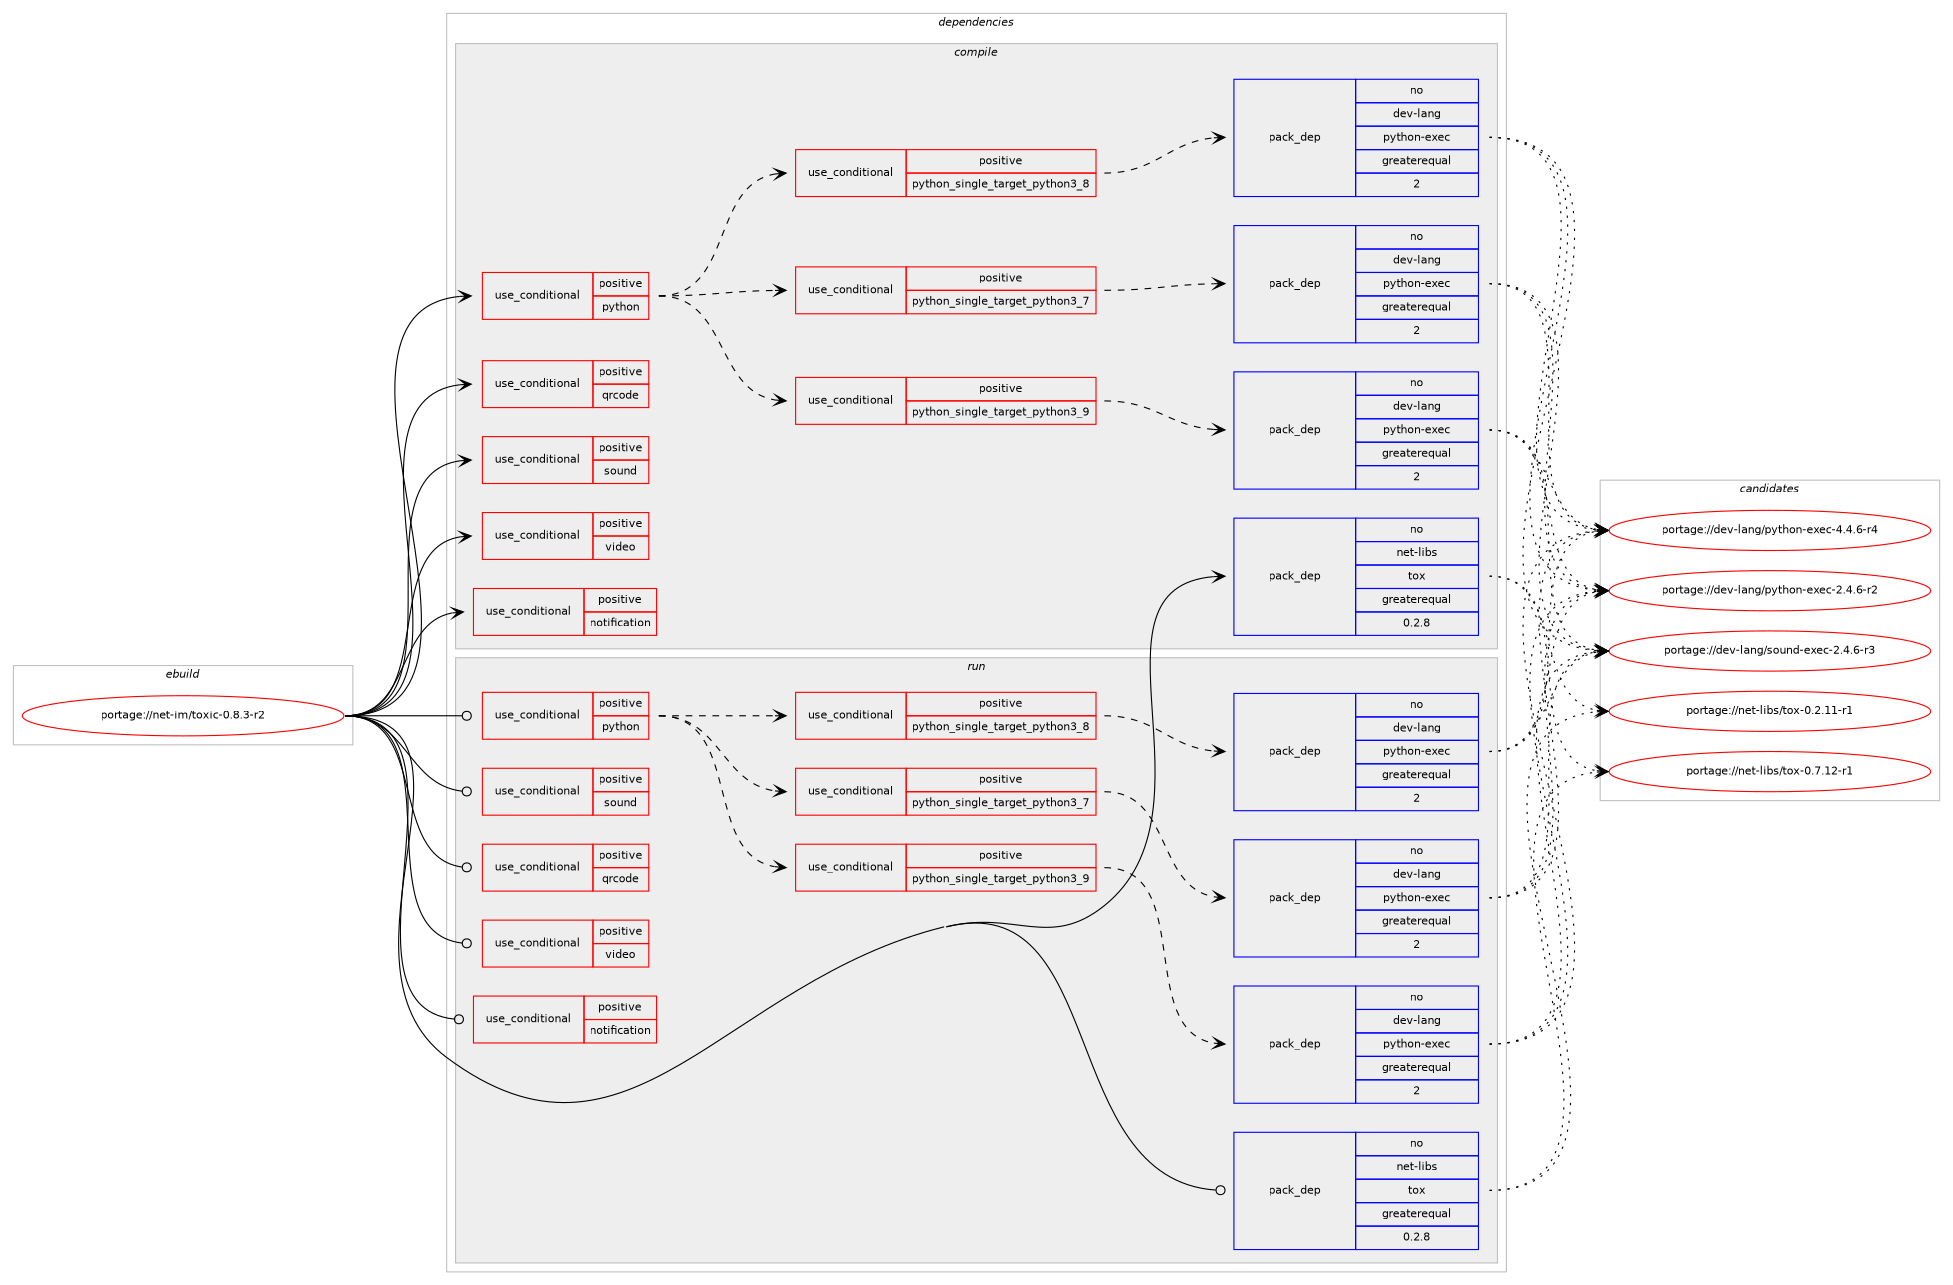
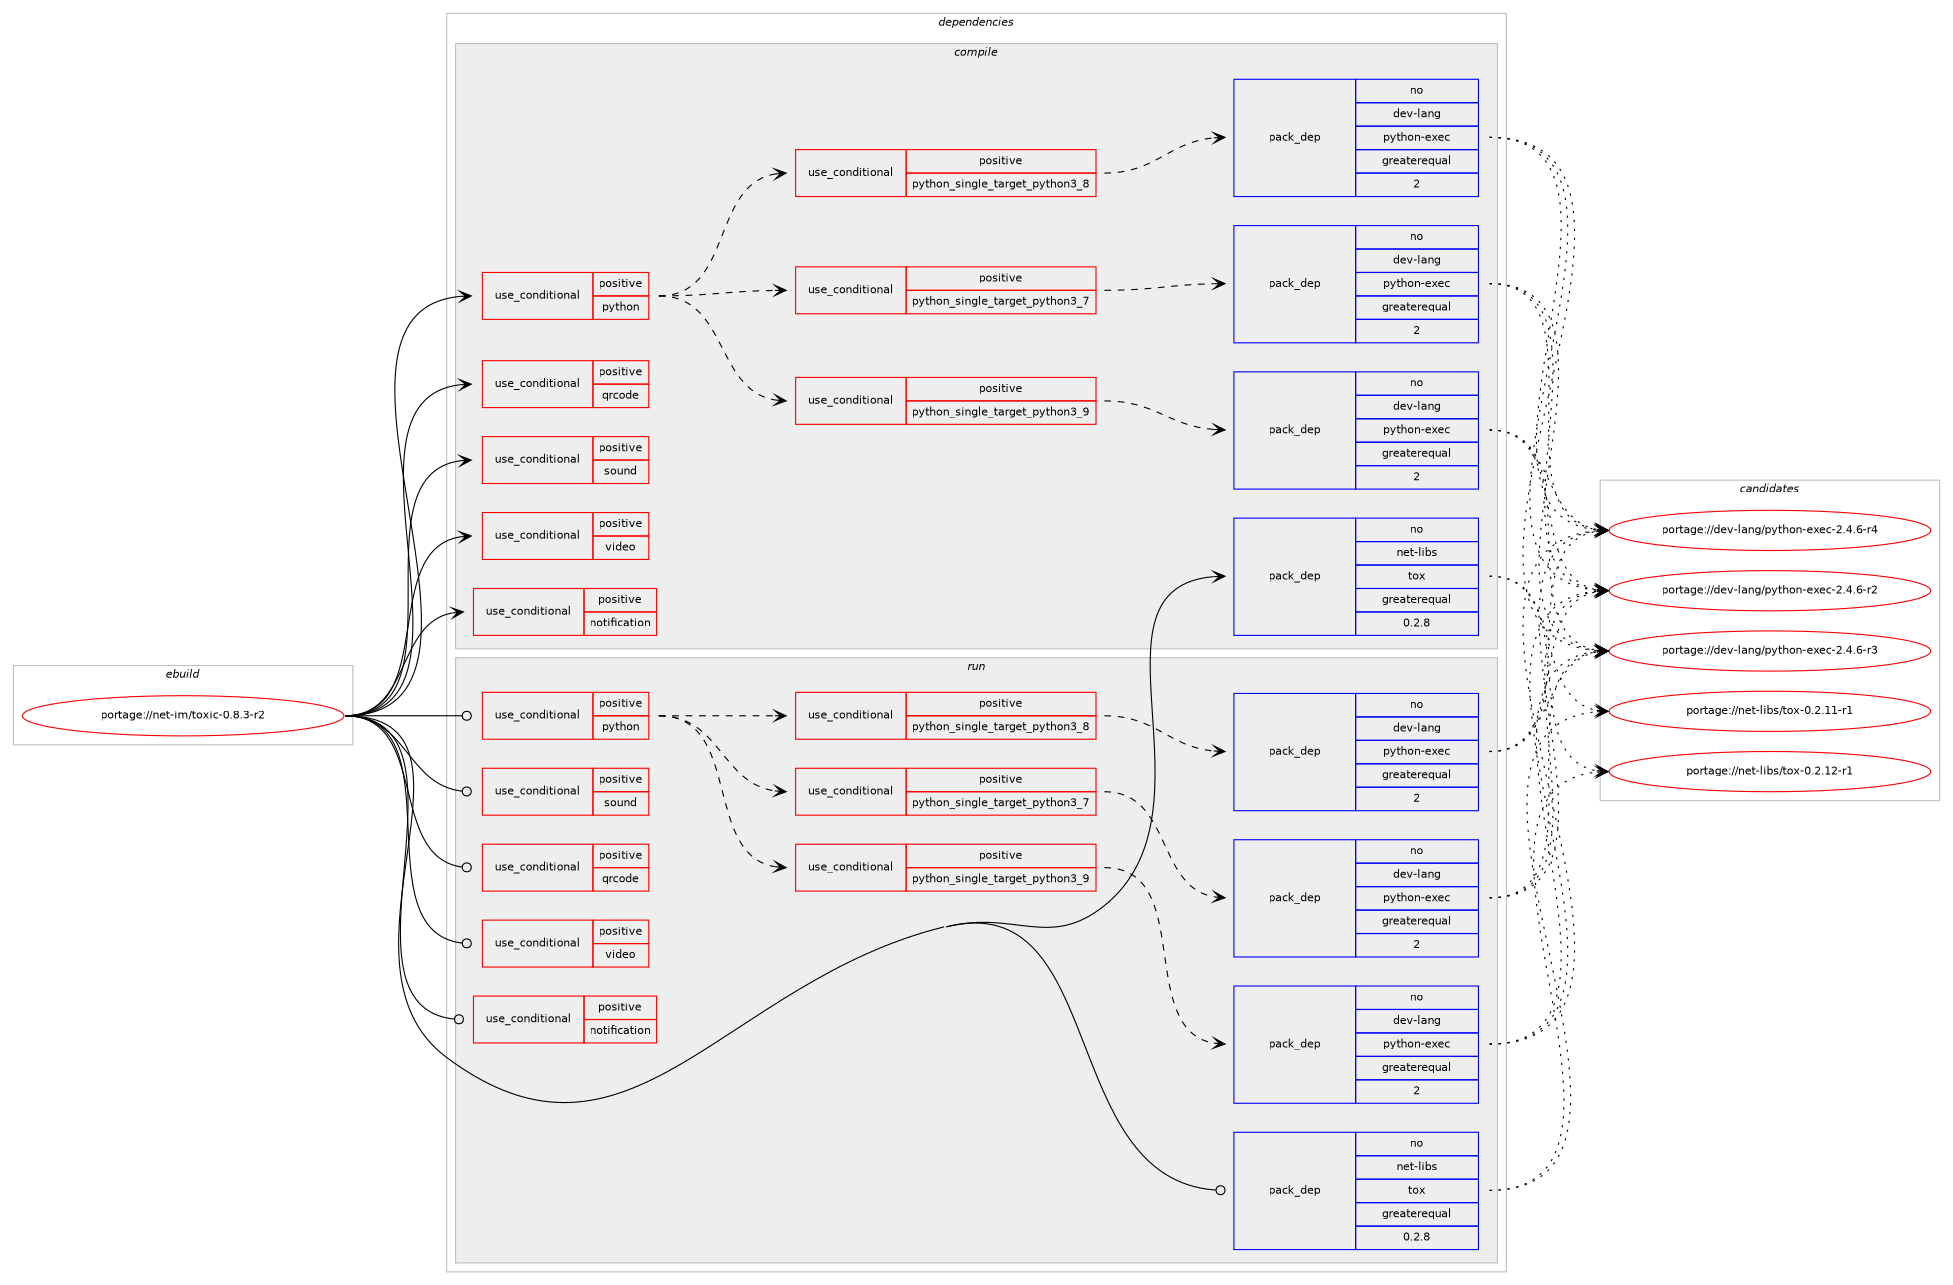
(1770, 530) -> (1770, 530)
(1770, 651) -> (1770, 651)
(1770, 772) -> (1770, 772)
